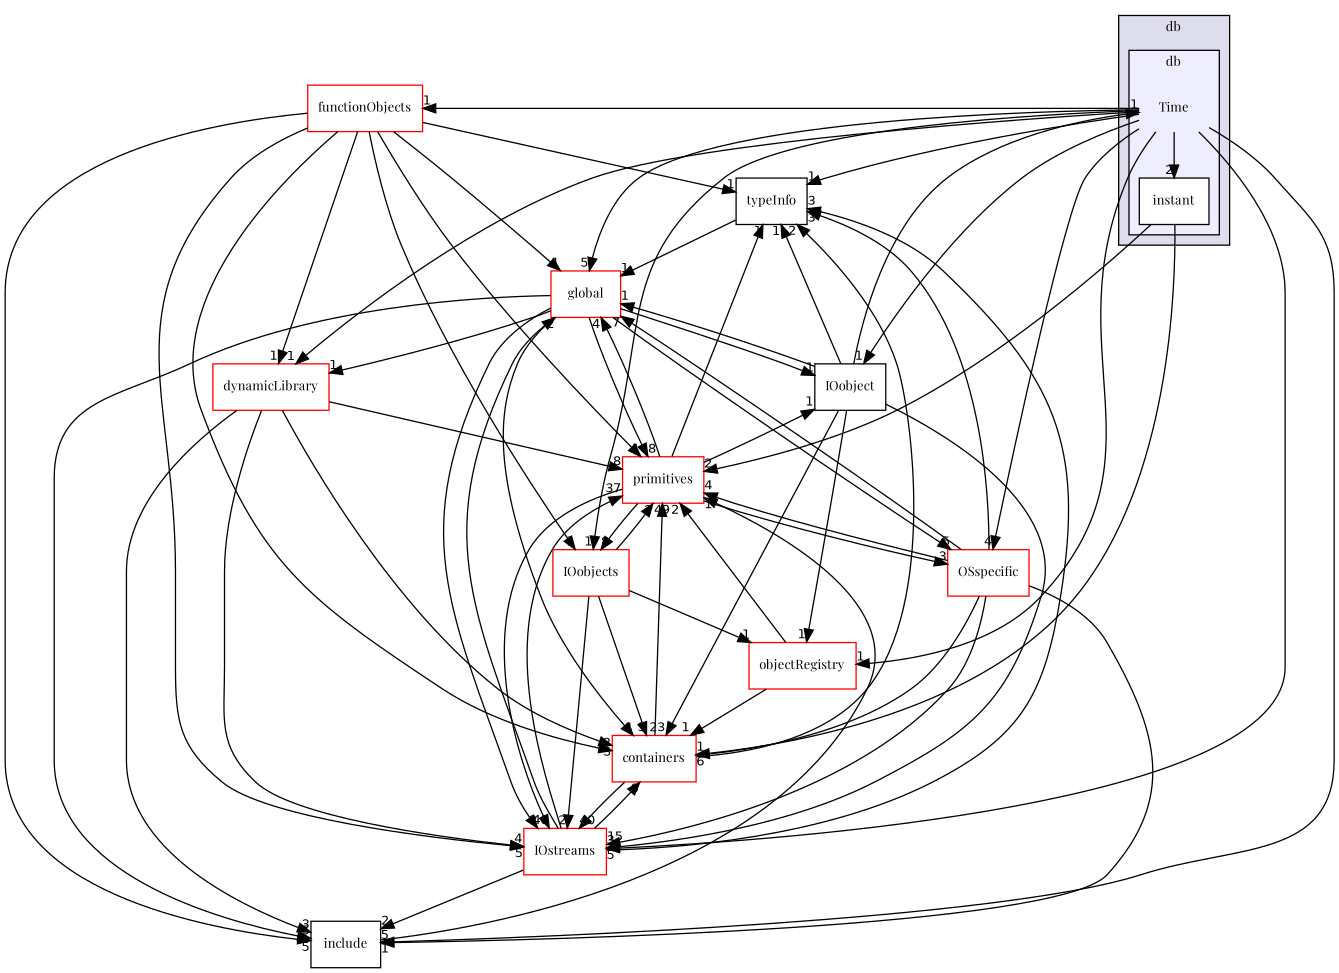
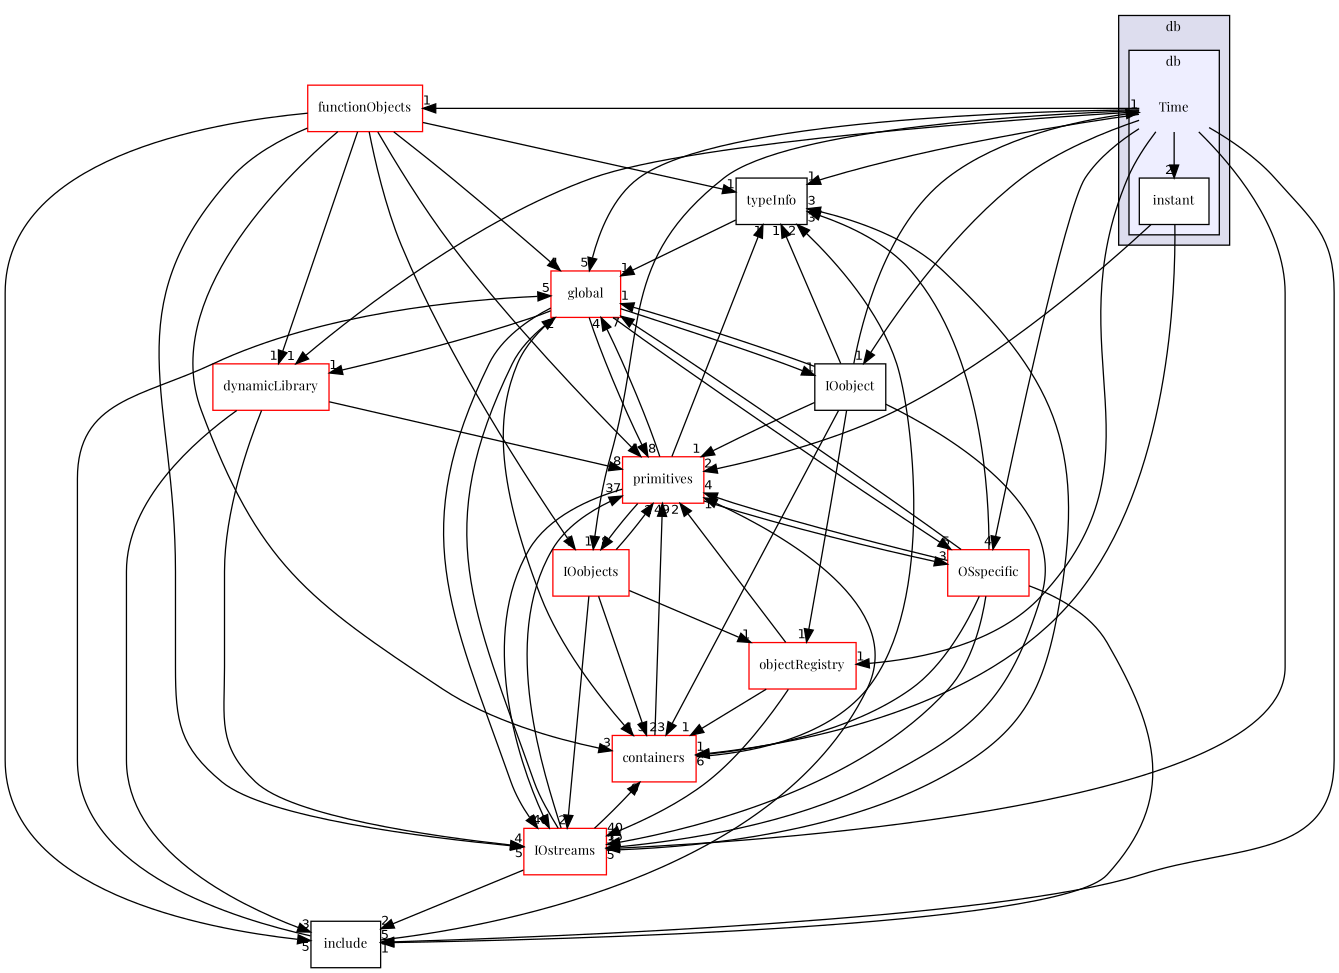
(754, 439) -> (756, 430)
(54, 500) -> (77, 513)
(413, 605) -> none
(606, 800) -> (716, 775)
